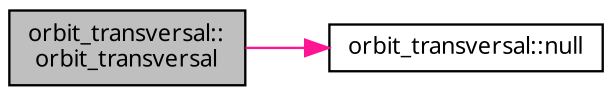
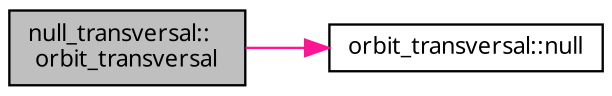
(127, 48) -> (127, 48)
